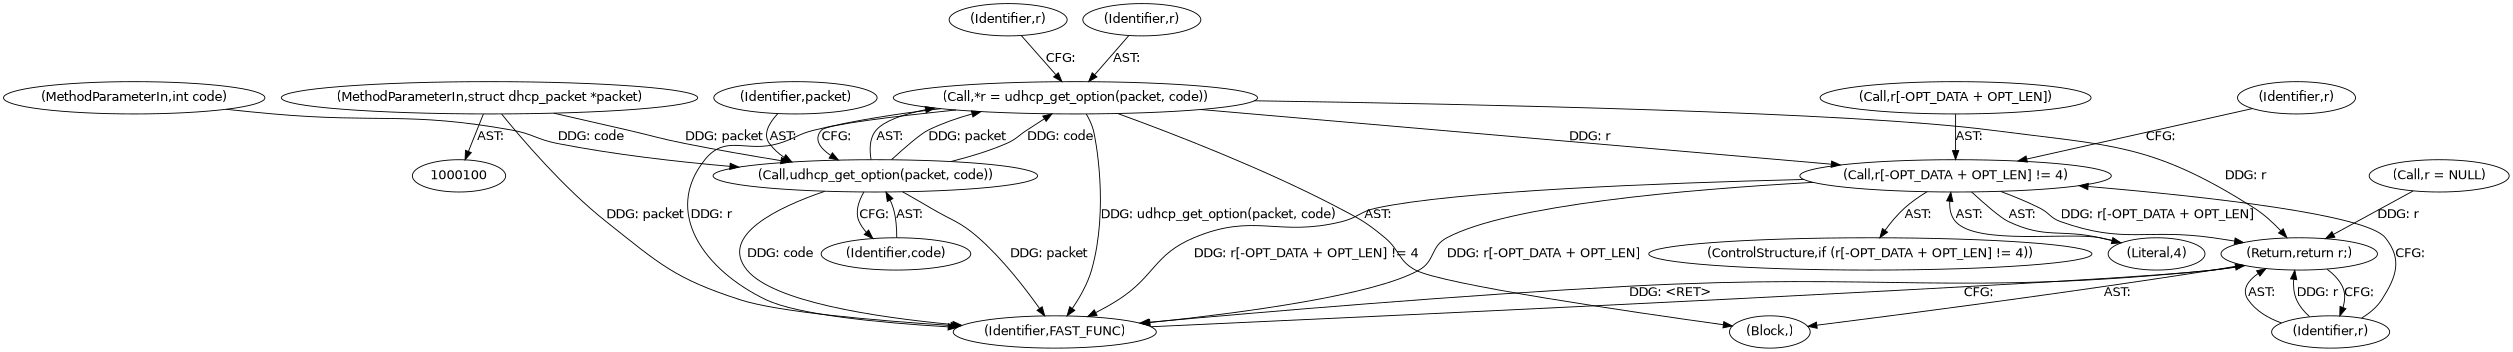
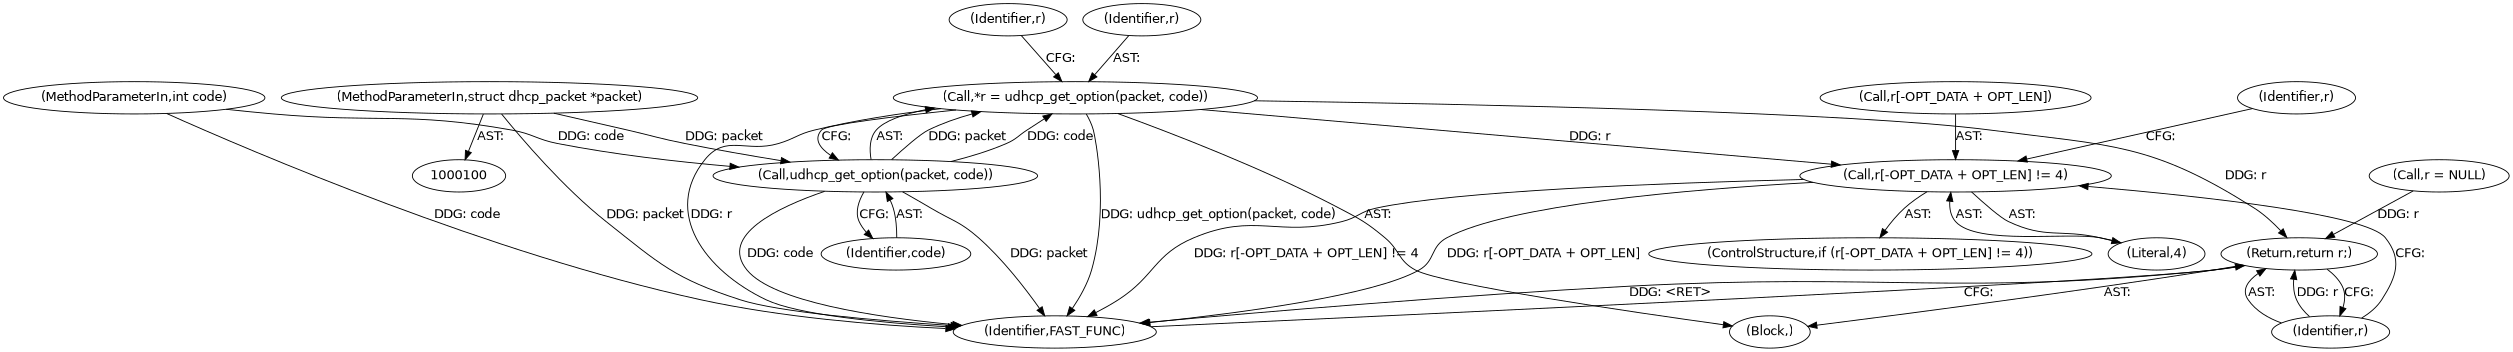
(795, 98) -> none
(2113, 234) -> none
none -> (546, 258)
